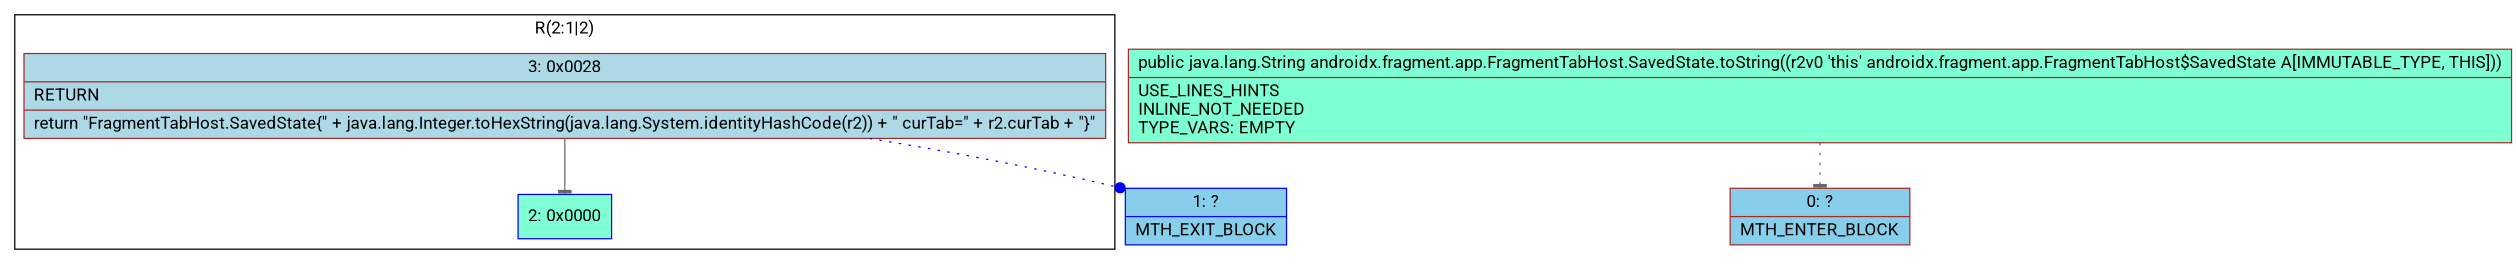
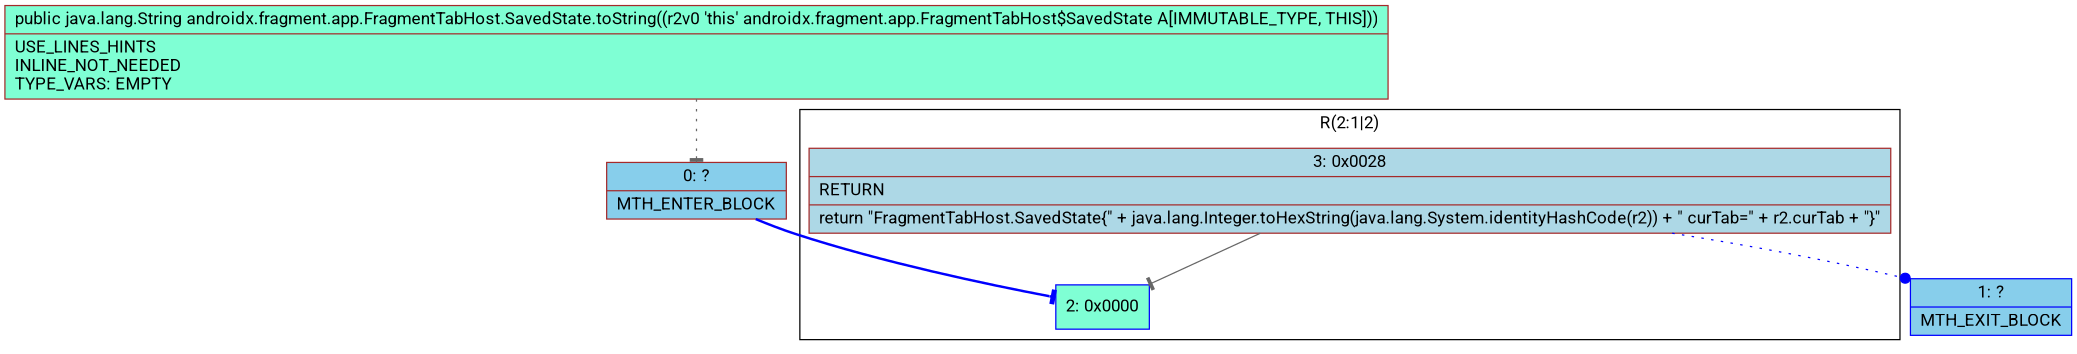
none -> (901, 264)
